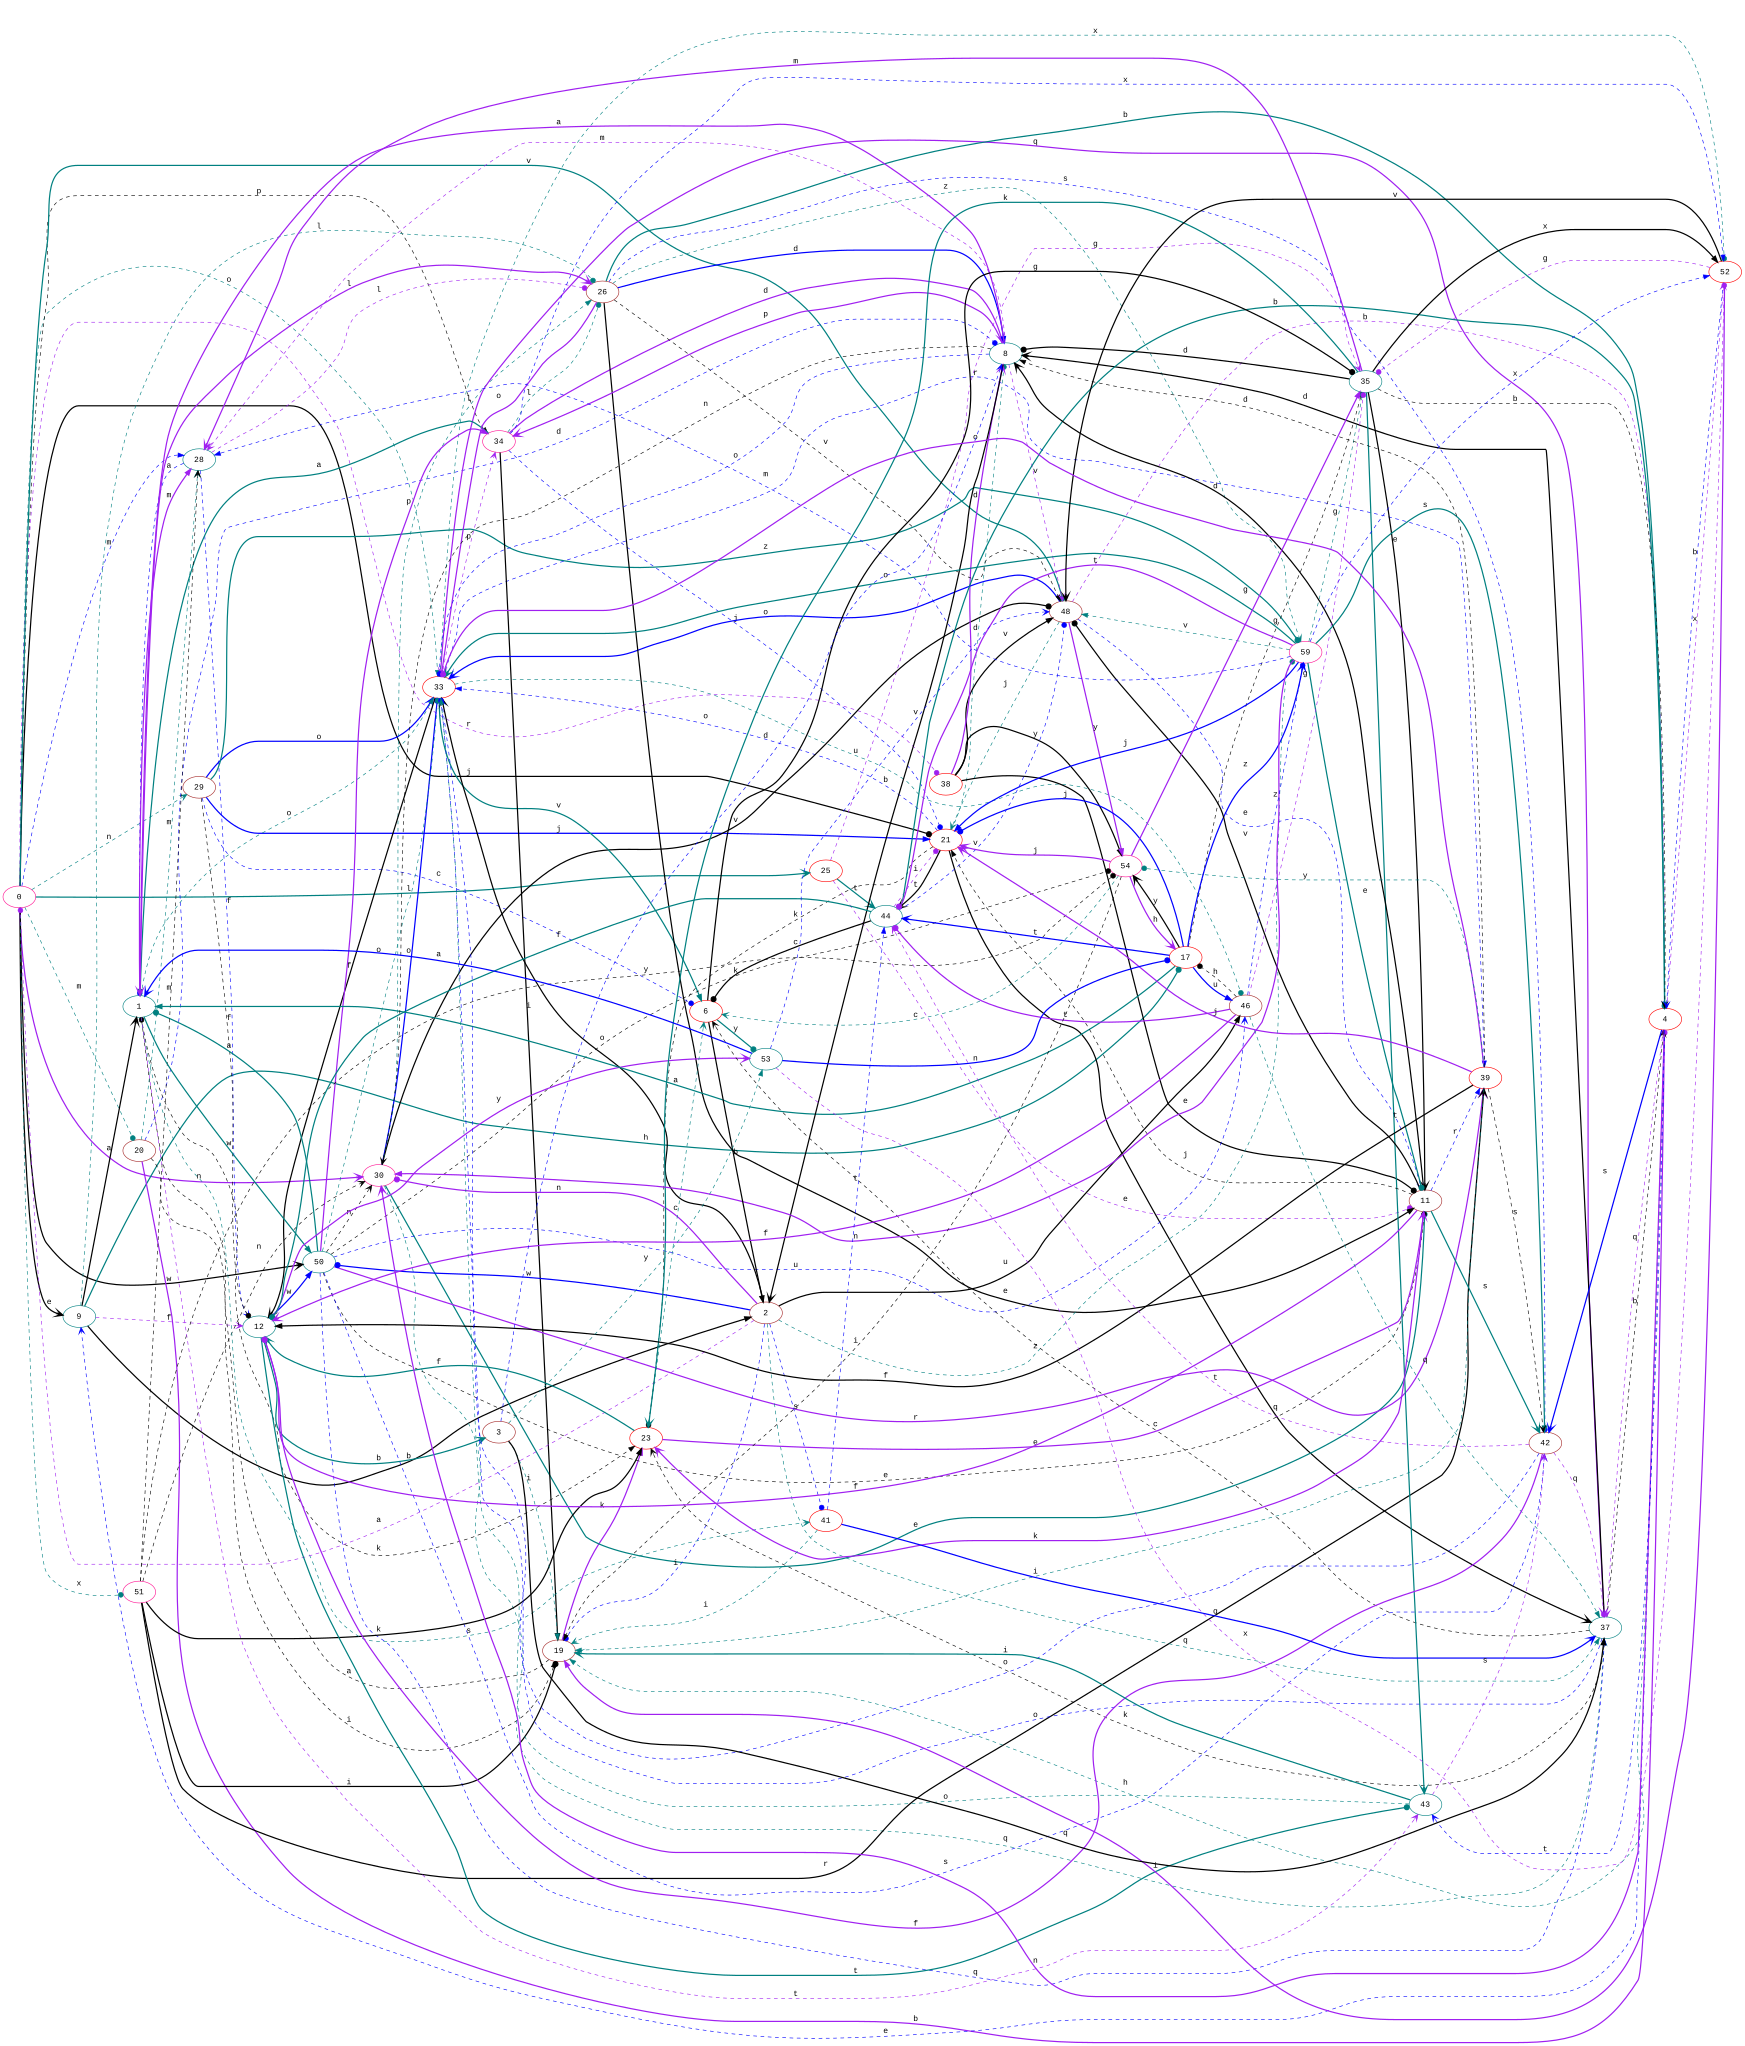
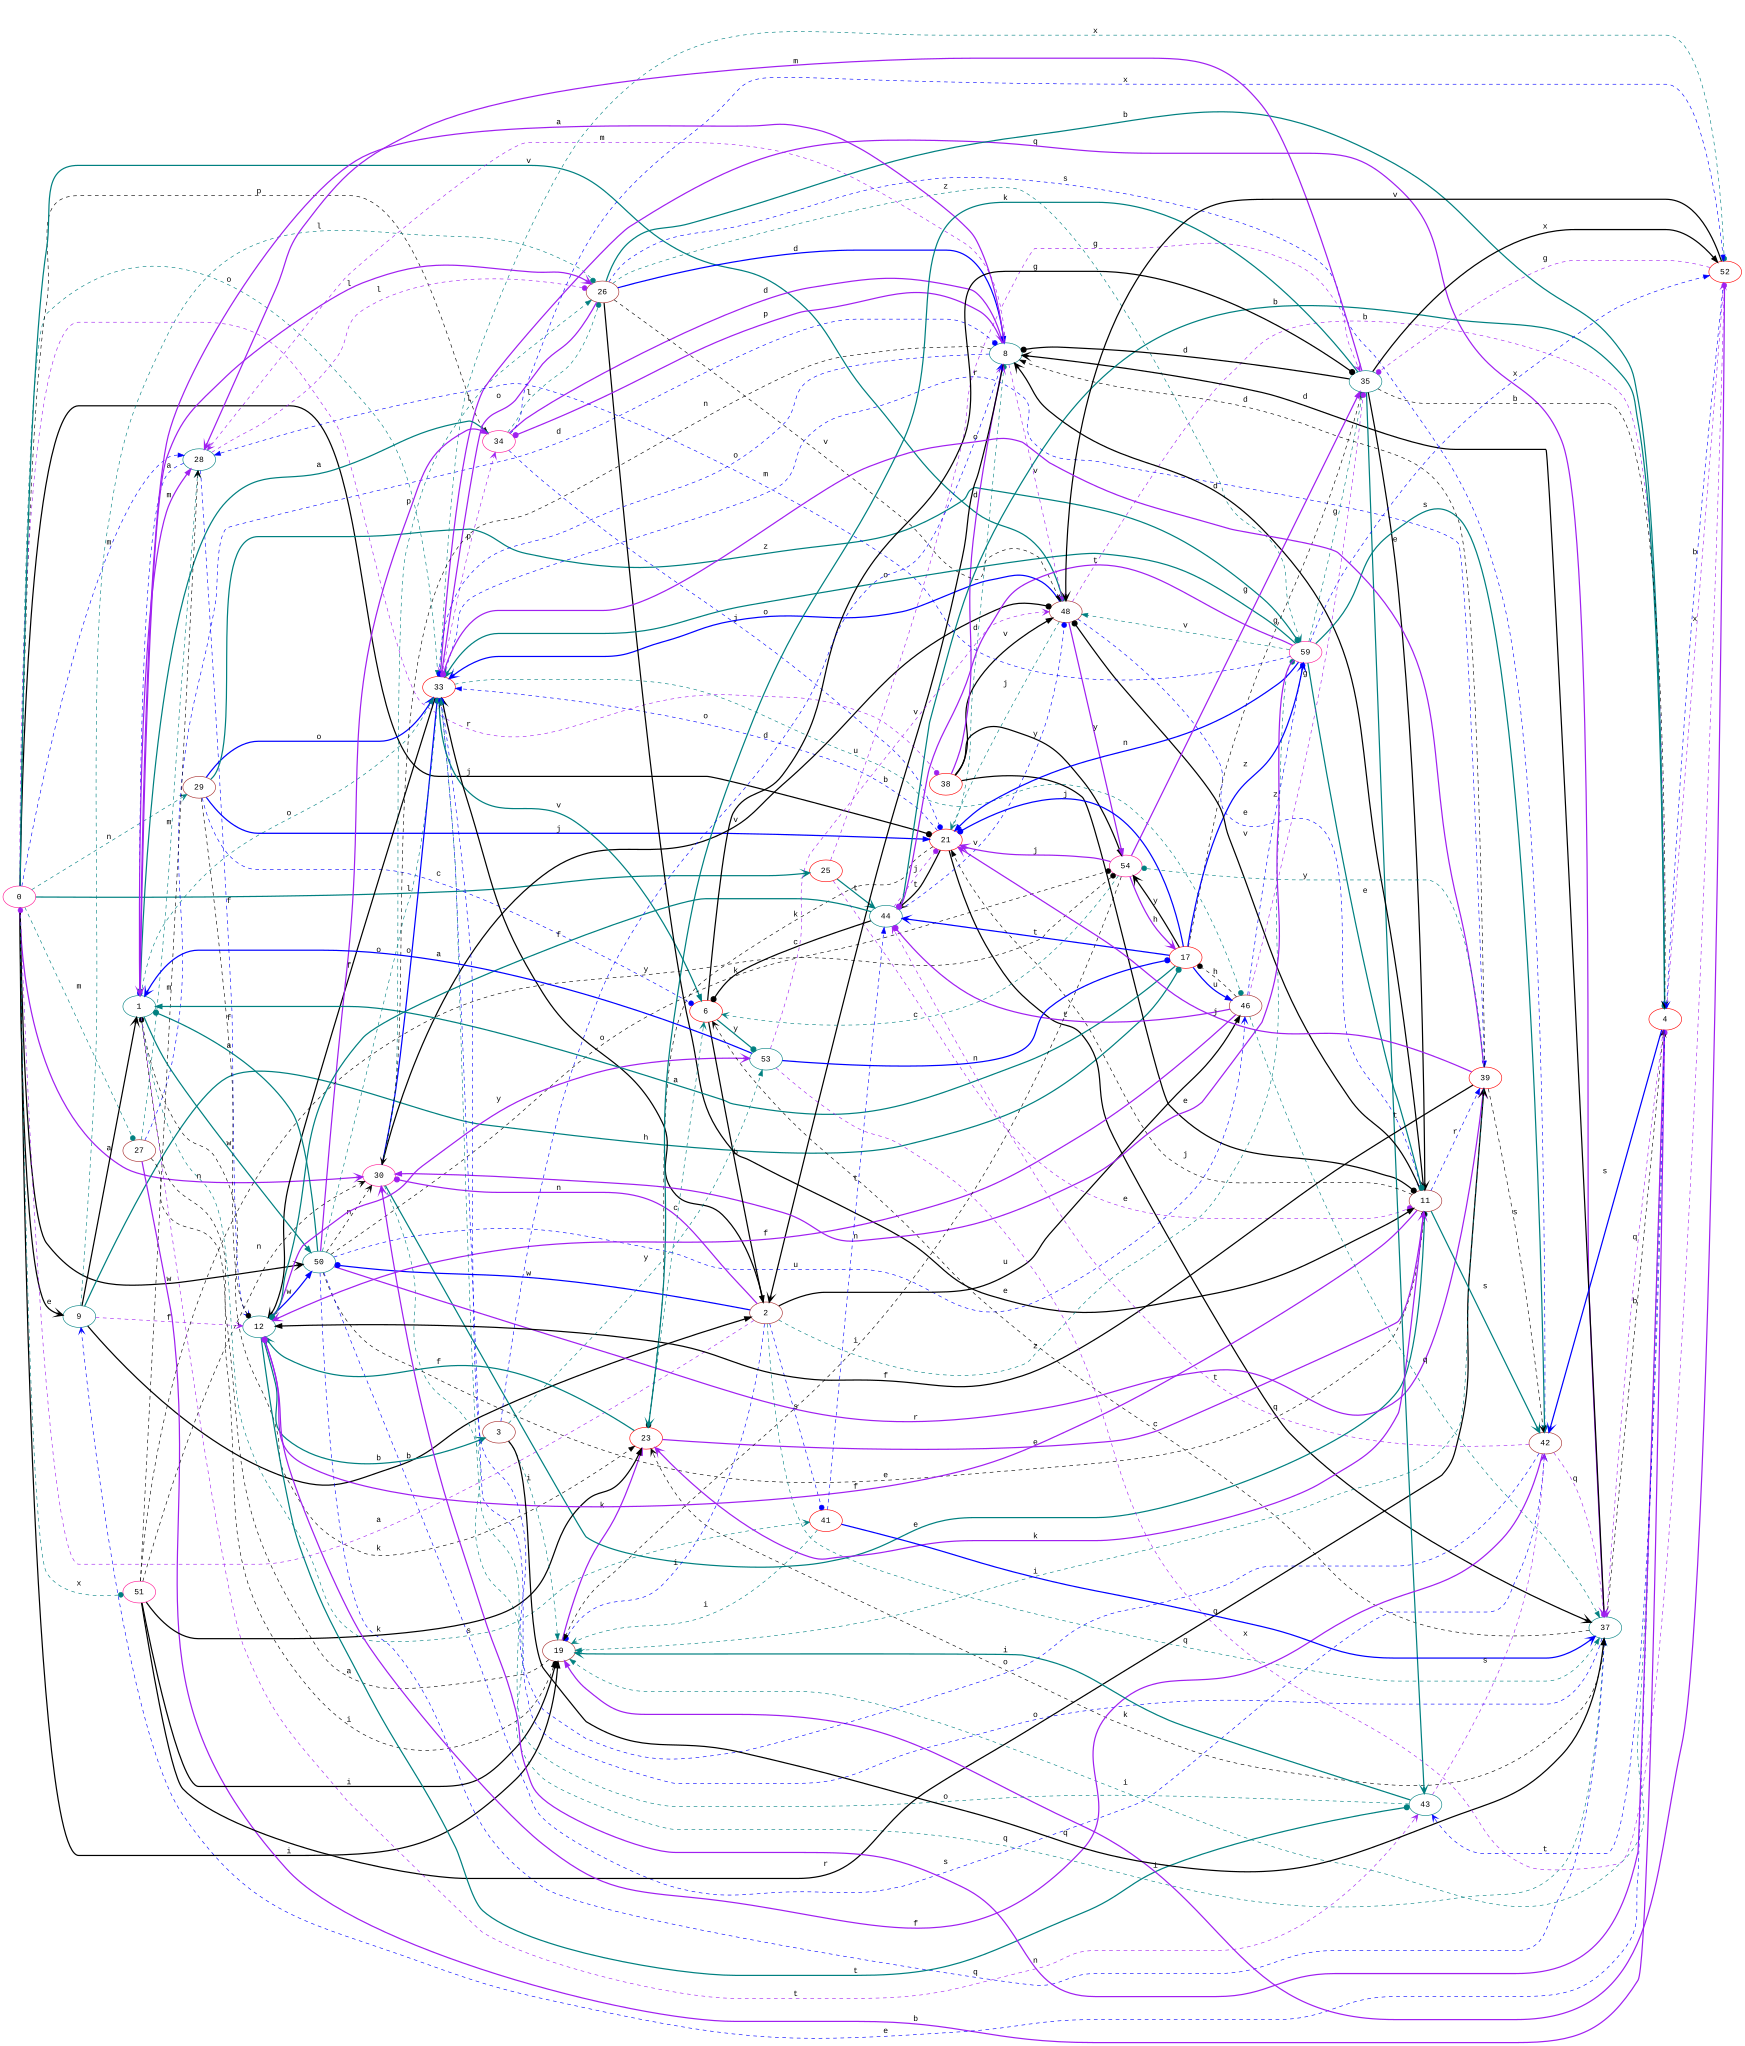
(760, 325) -> (760, 325)
(1445, 457) -> (1445, 457)
(1126, 743) -> (1126, 743)
(863, 786) -> (863, 786)
(916, 869) -> (916, 869)
(527, 1014) -> (45, 1674)
(139, 1151) -> (139, 1151)
(1126, 1783) -> (1126, 1783)
